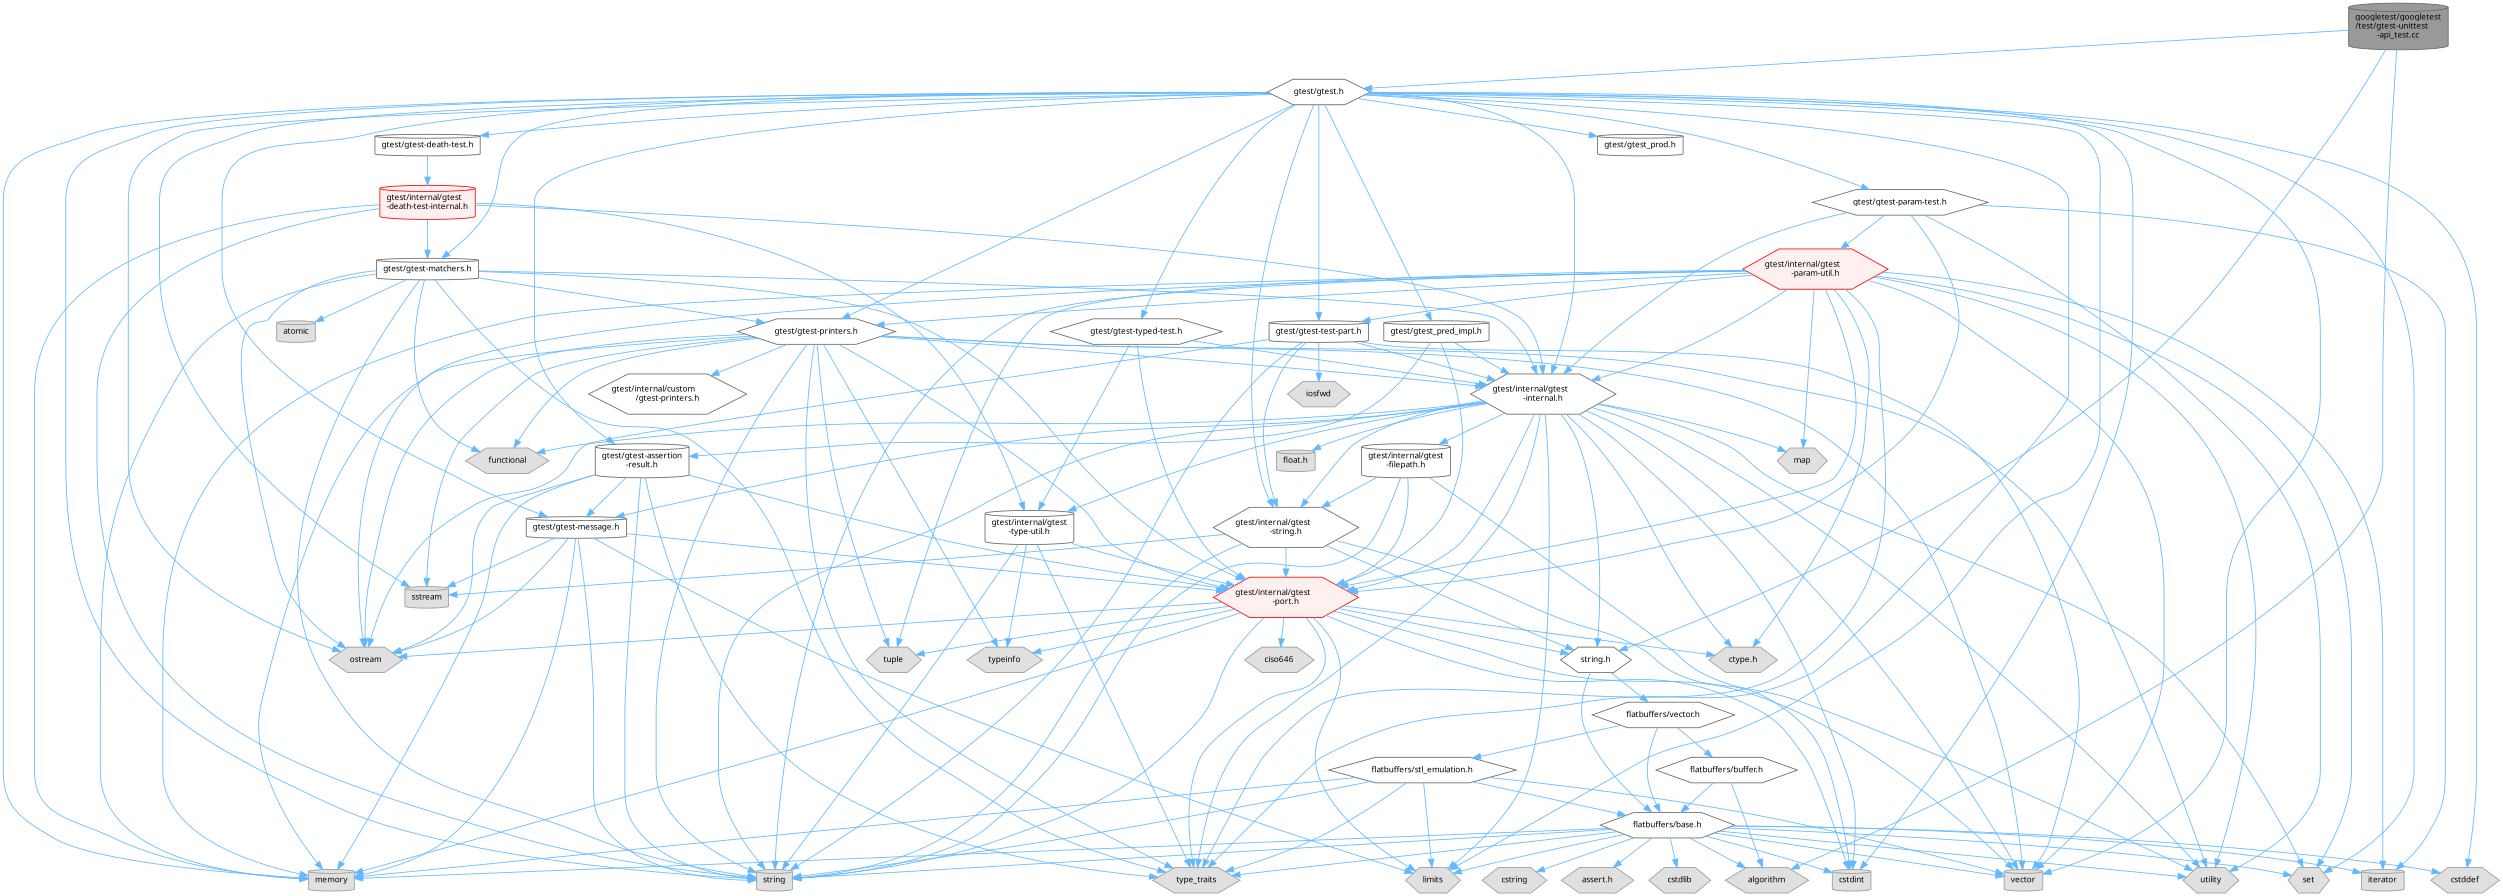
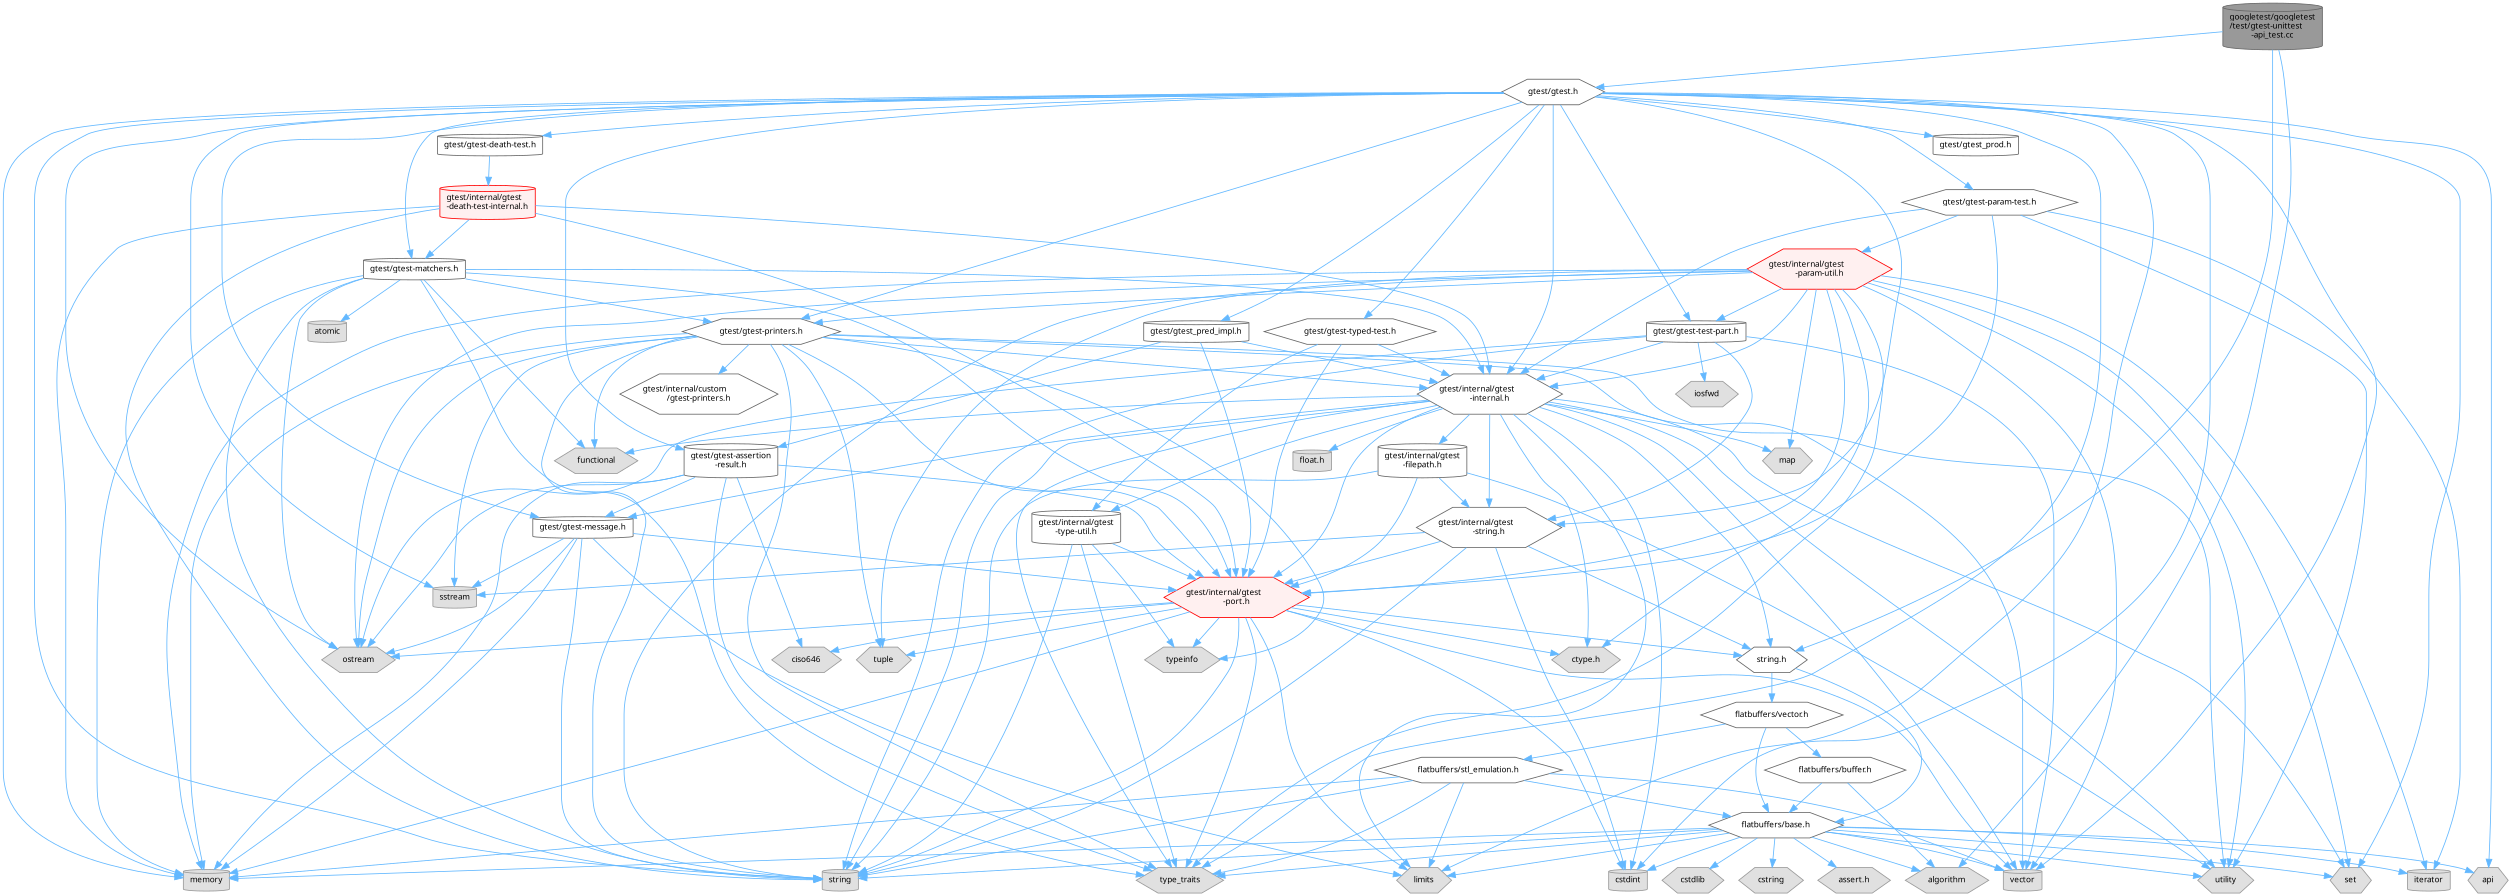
(803, 265) -> (904, 326)
(625, 717) -> (770, 563)
(2465, 880) -> (2488, 880)
